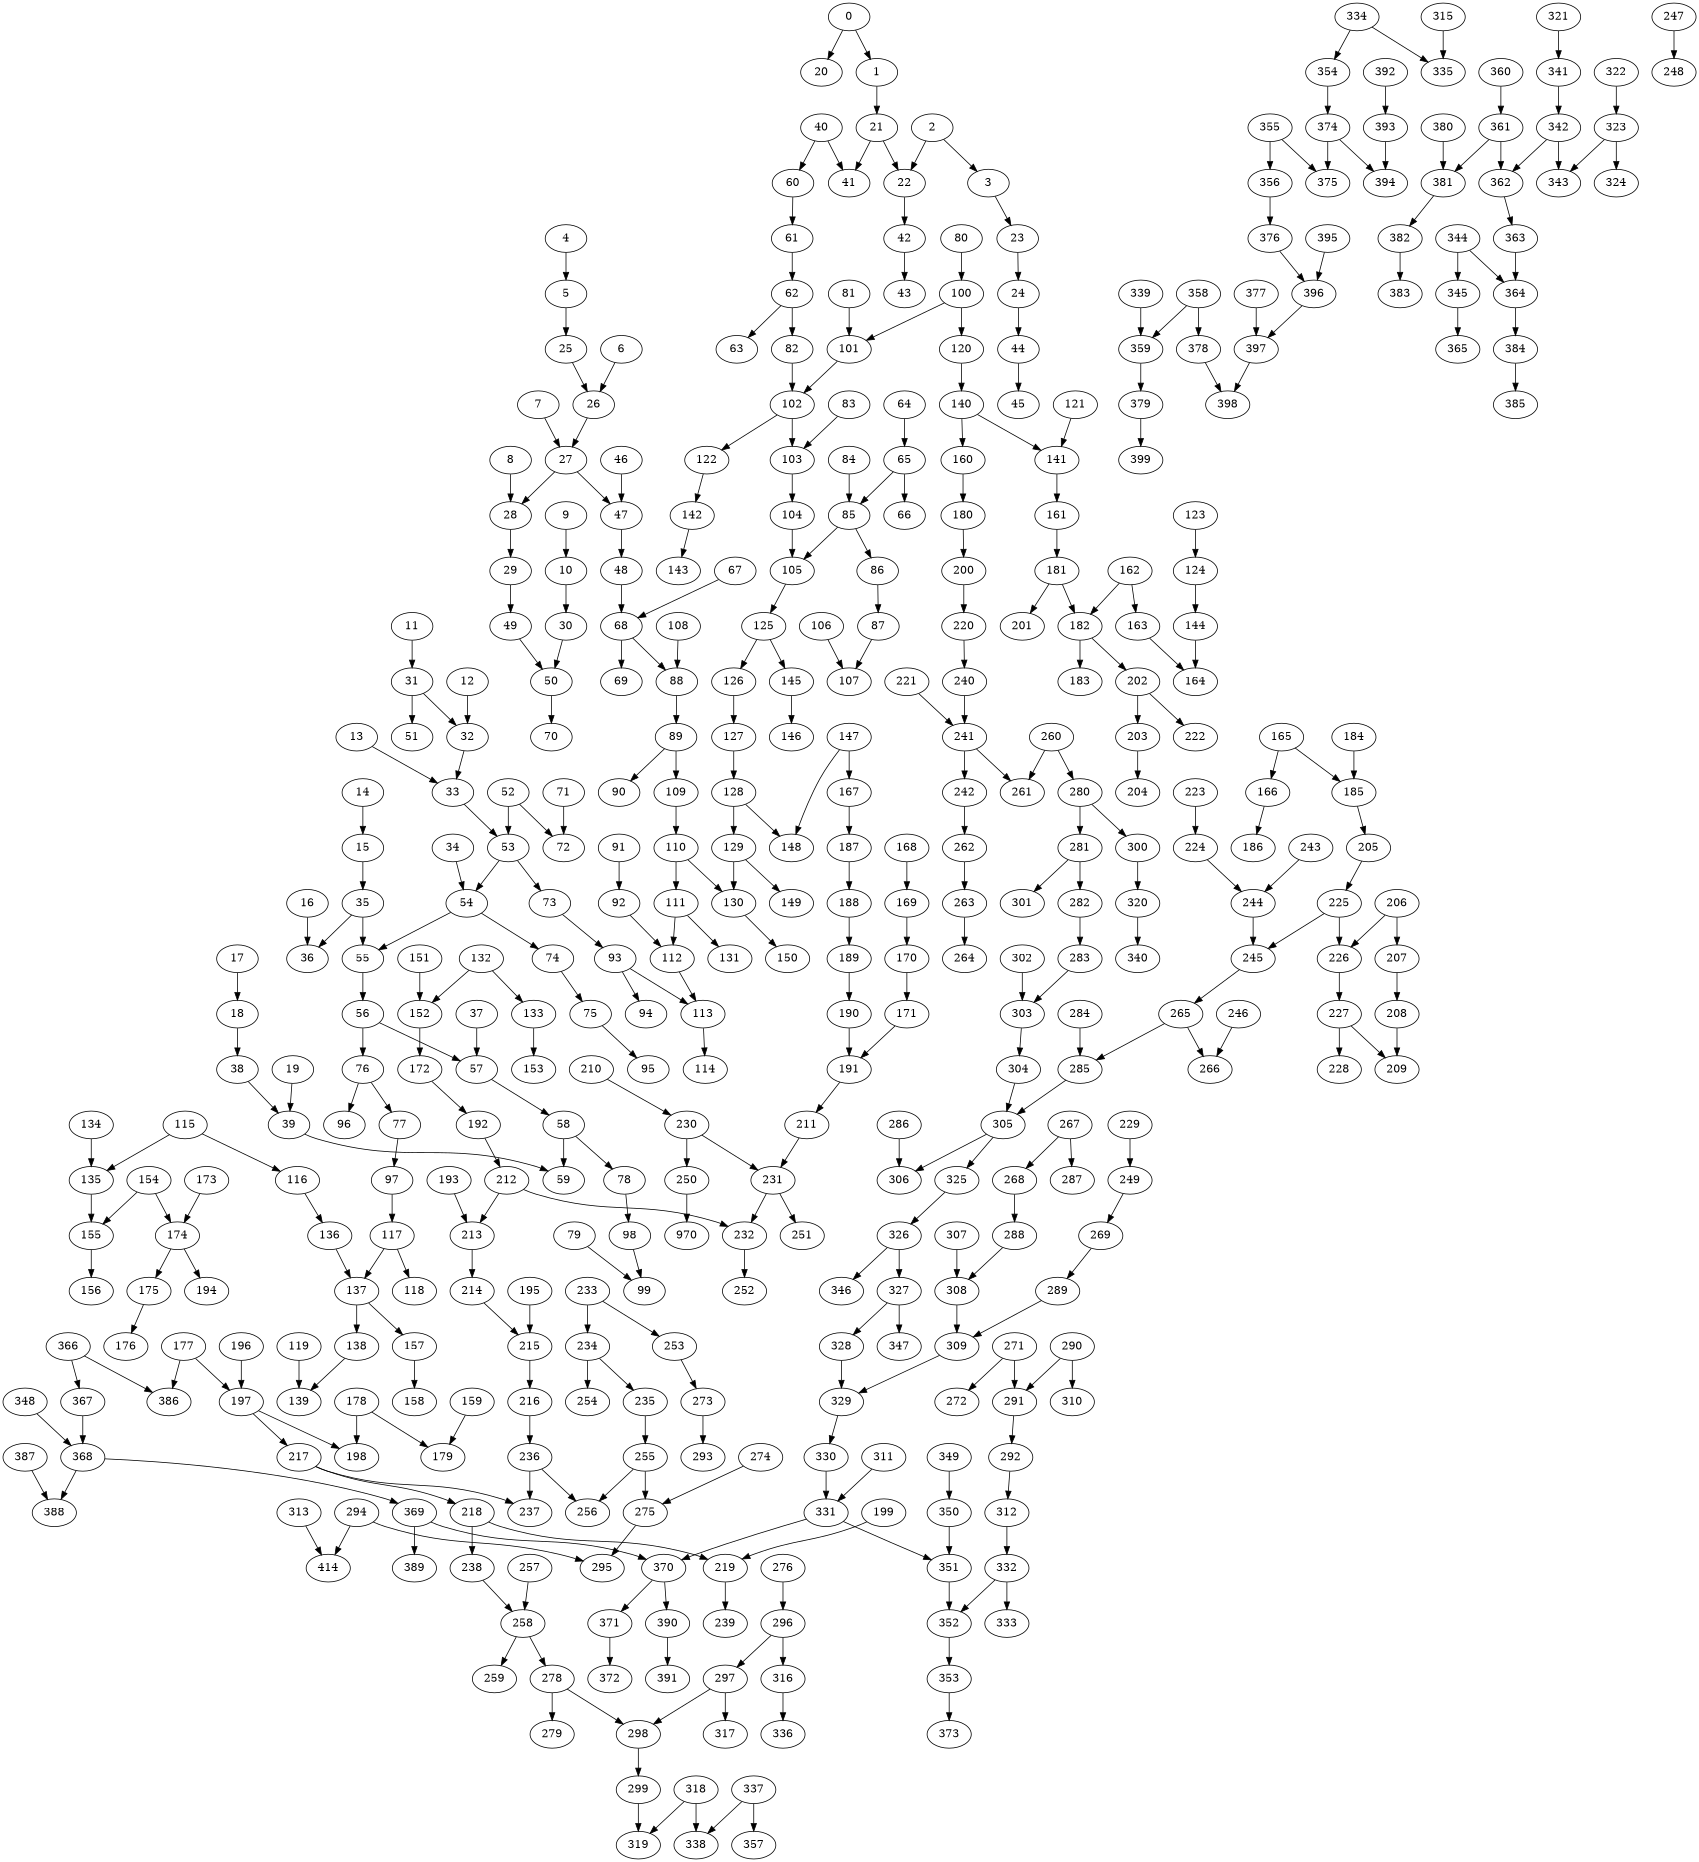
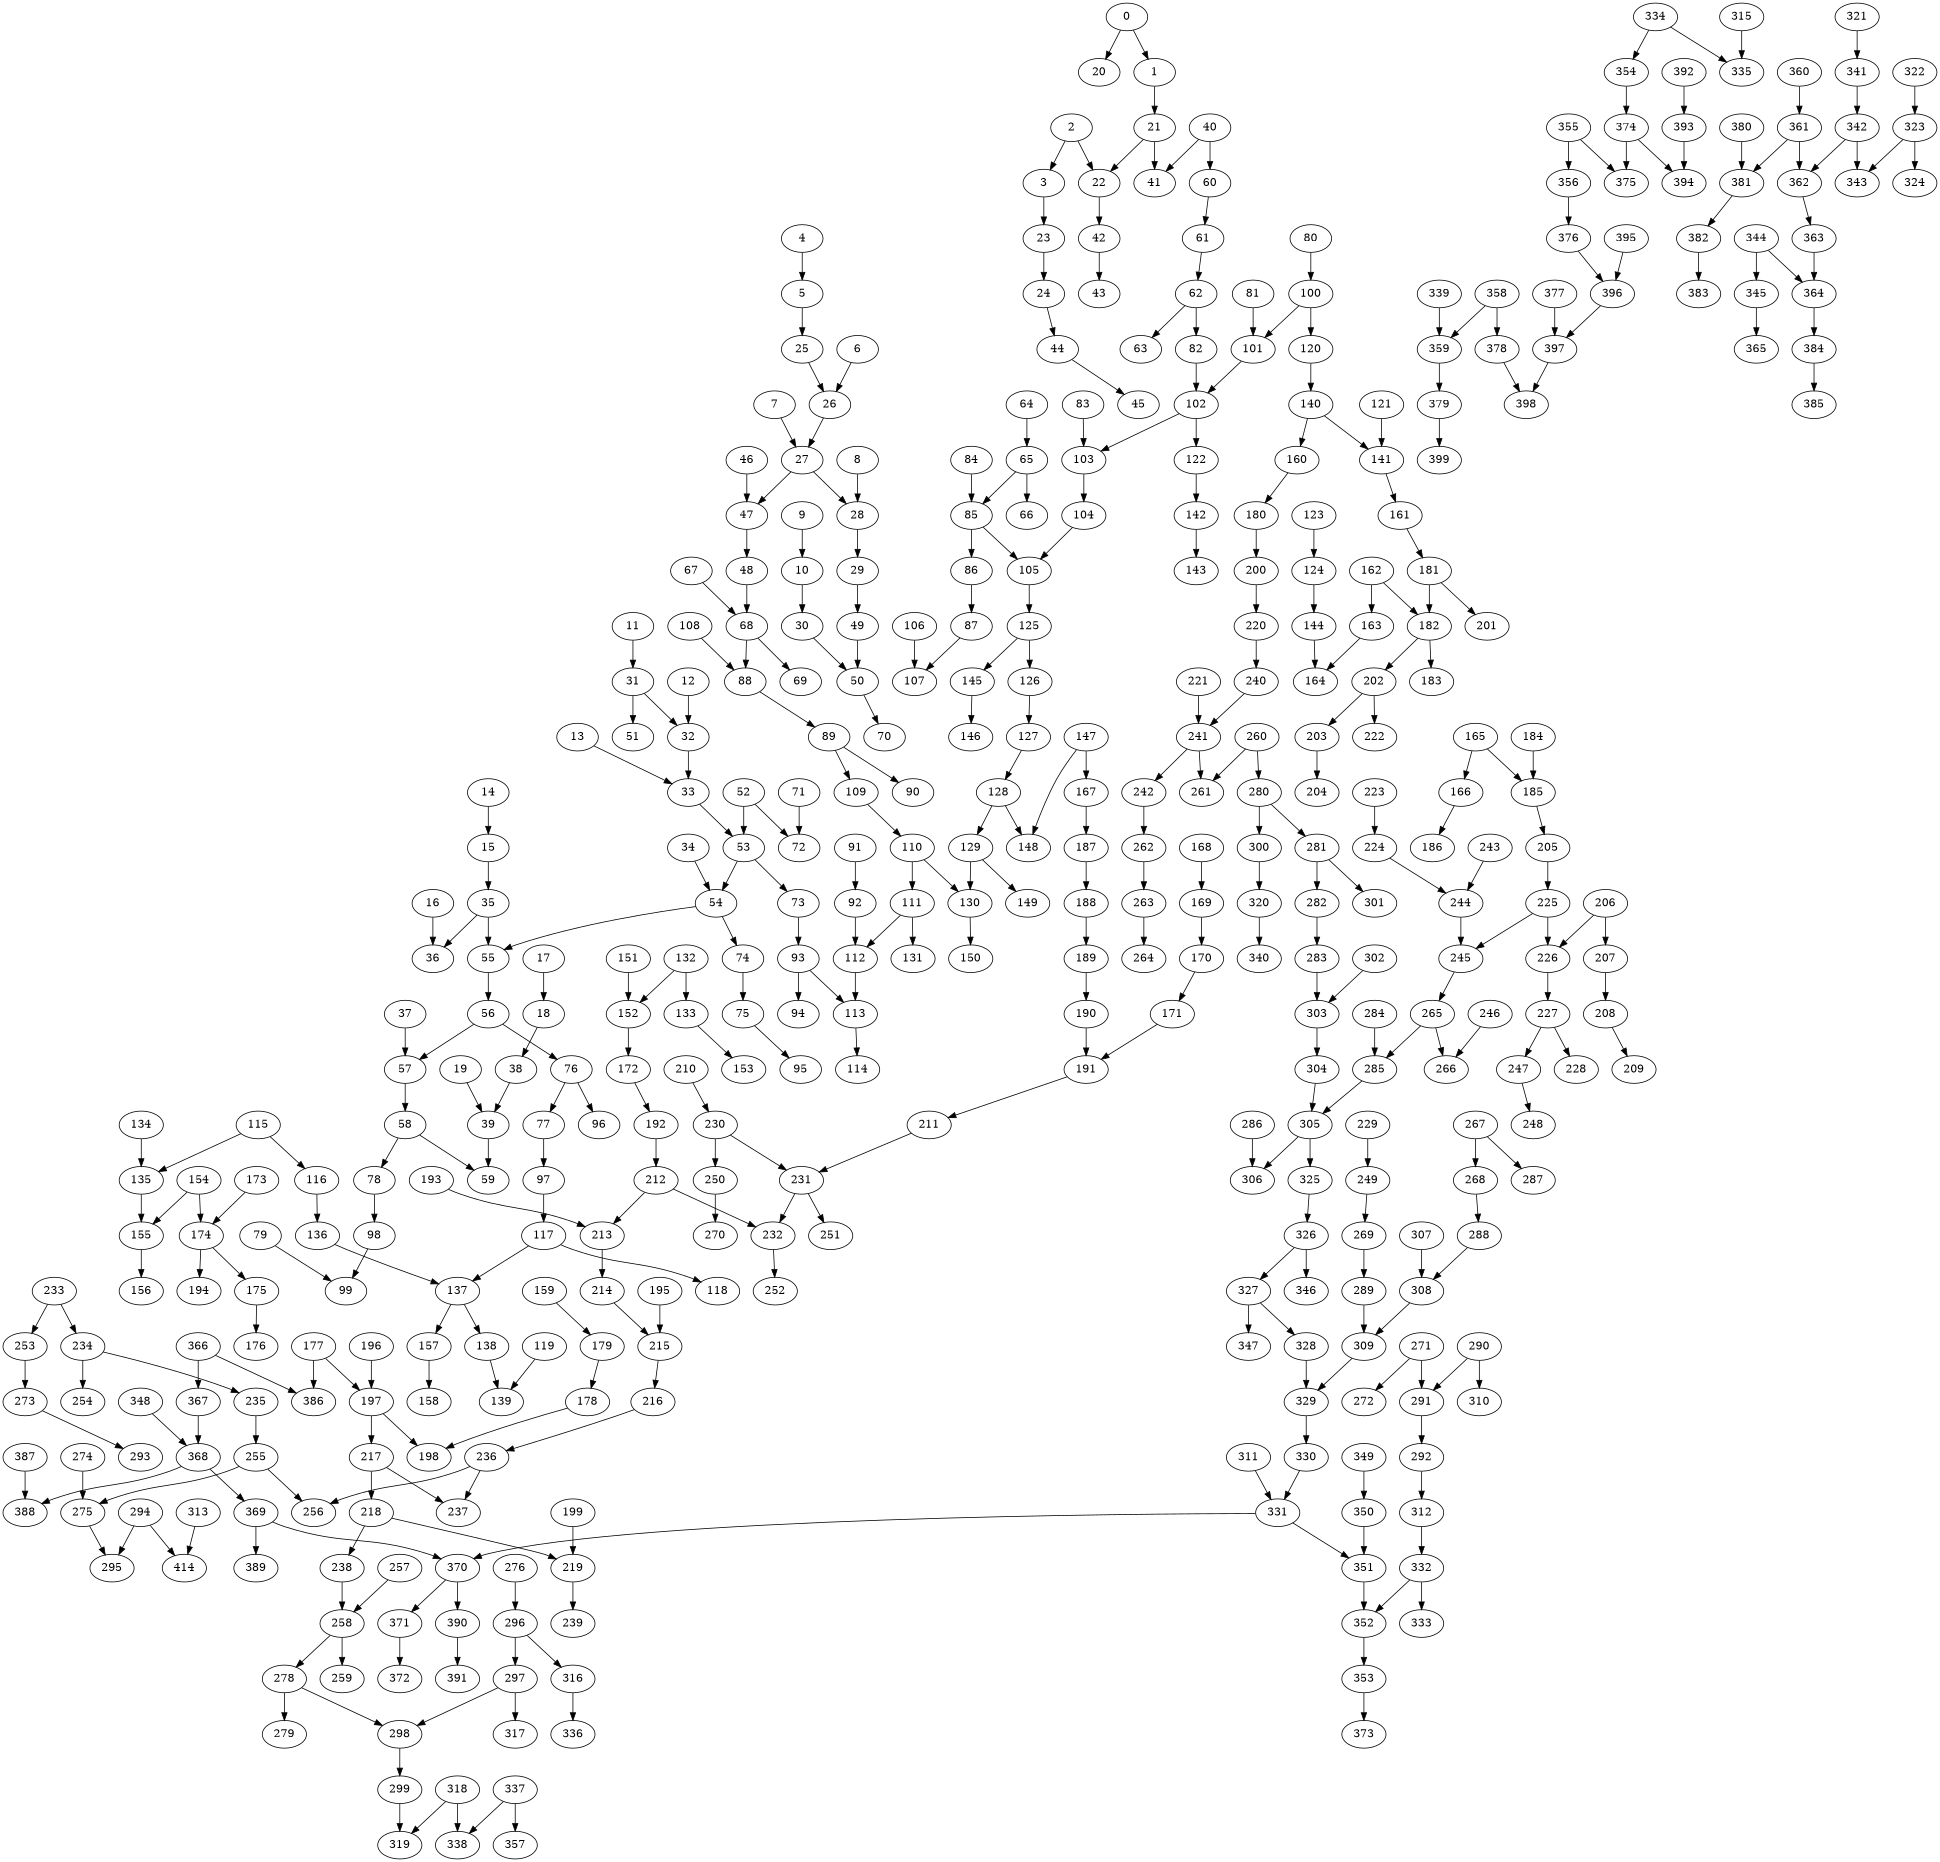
(1365, 1039) -> (1535, 1038)
(687, 1236) -> (715, 1236)
(396, 1427) -> (596, 1370)
